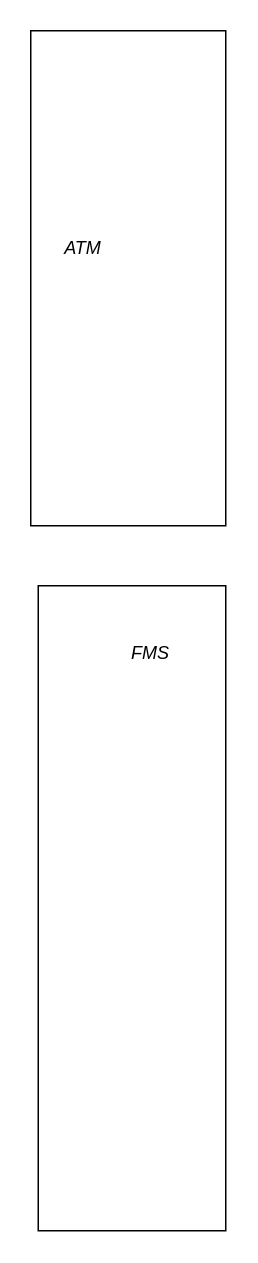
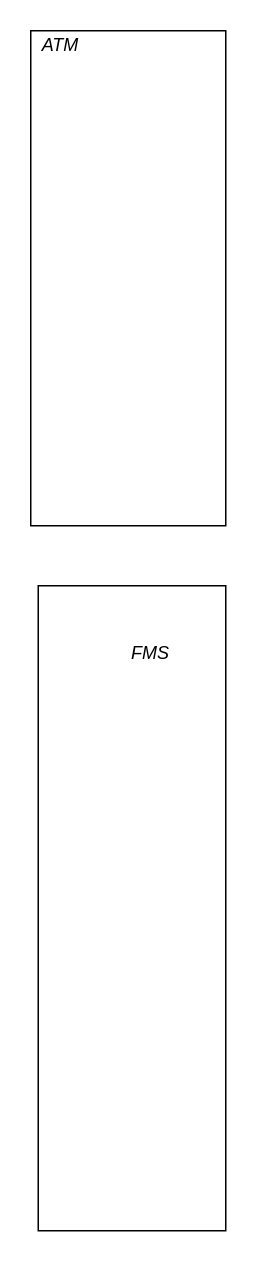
(83, 248) -> (61, 46)
